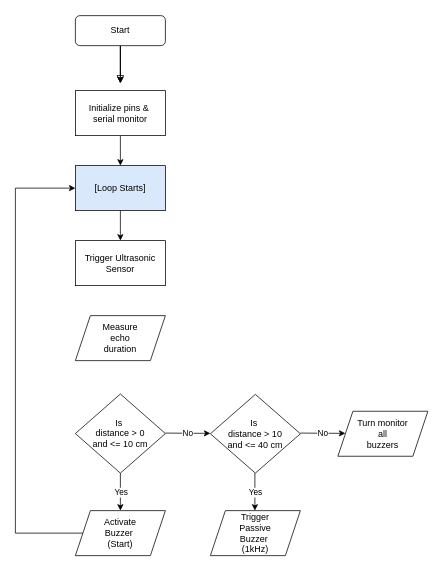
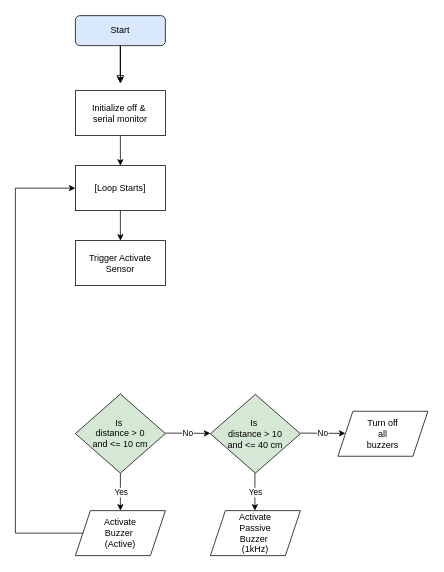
(120, 30) -> (120, 30)
(120, 113) -> (120, 113)
(120, 188) -> (120, 188)
(120, 263) -> (120, 263)
(120, 338) -> none
(120, 433) -> (120, 433)
(255, 434) -> (255, 434)
(383, 434) -> (383, 434)
(120, 533) -> (120, 533)
(255, 533) -> (255, 533)
